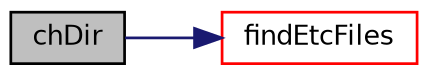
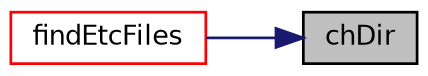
(160, 38) -> (241, 38)
